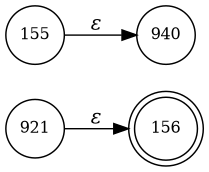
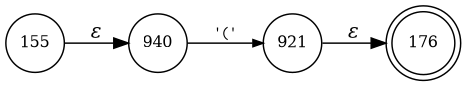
none -> (220, 43)
(166, 129) -> (423, 43)
